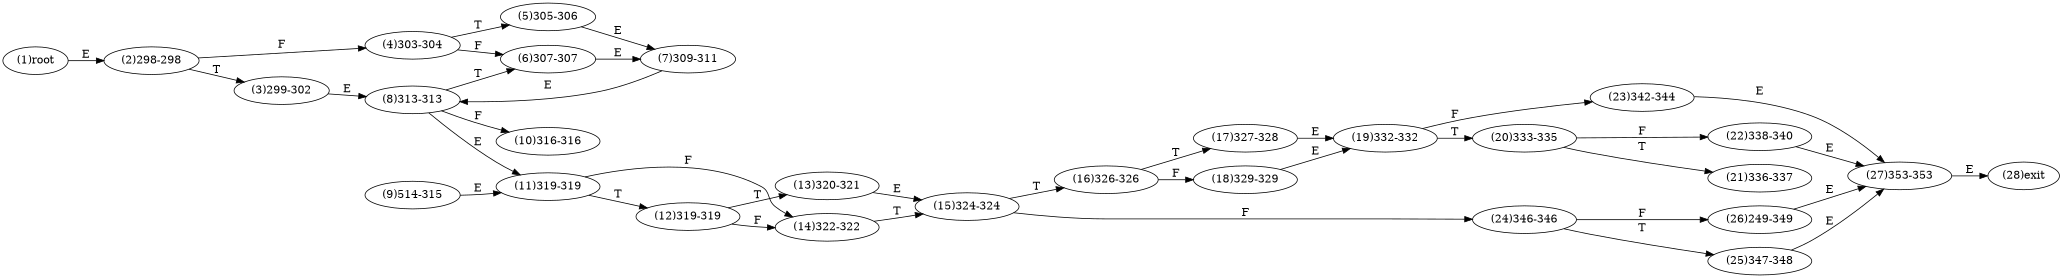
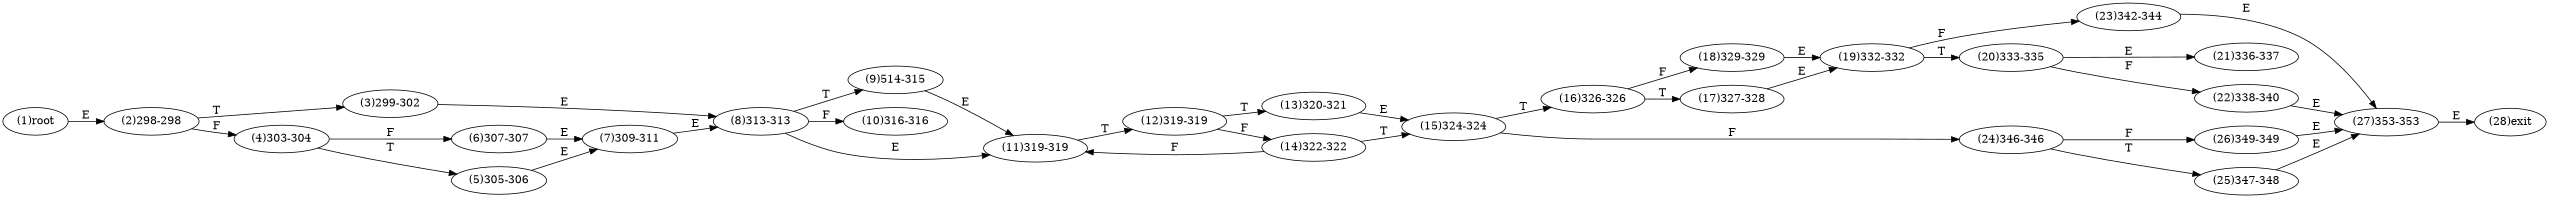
(477, 81) -> (824, 102)
(1642, 147) -> (2129, 52)
(693, 168) -> (1179, 155)
(1760, 220) -> (2246, 140)
